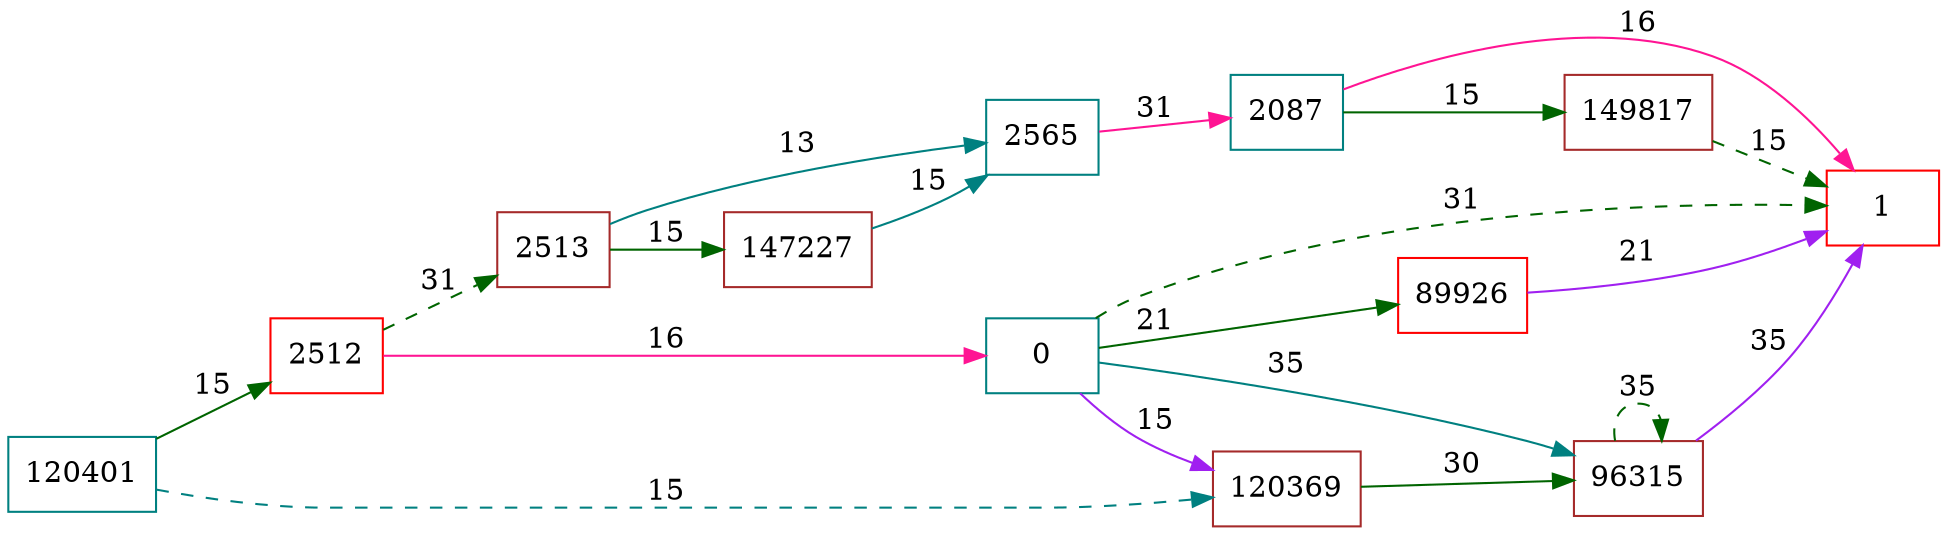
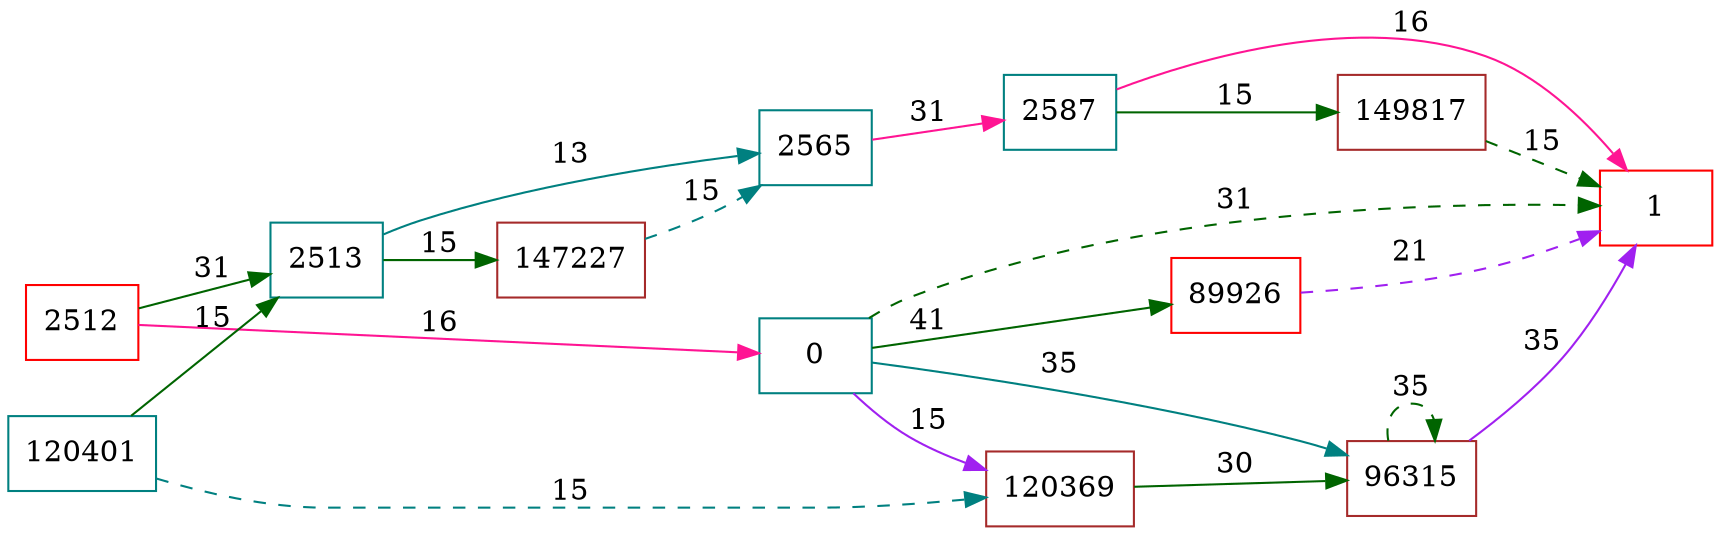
(1287, 112) -> (1060, 112)
(922, 210) -> (695, 220)
(553, 250) -> (327, 260)
(1669, 277) -> (1442, 277)
(430, 307) -> (194, 294)
(1156, 321) -> (929, 321)
(204, 415) -> (196, 363)
